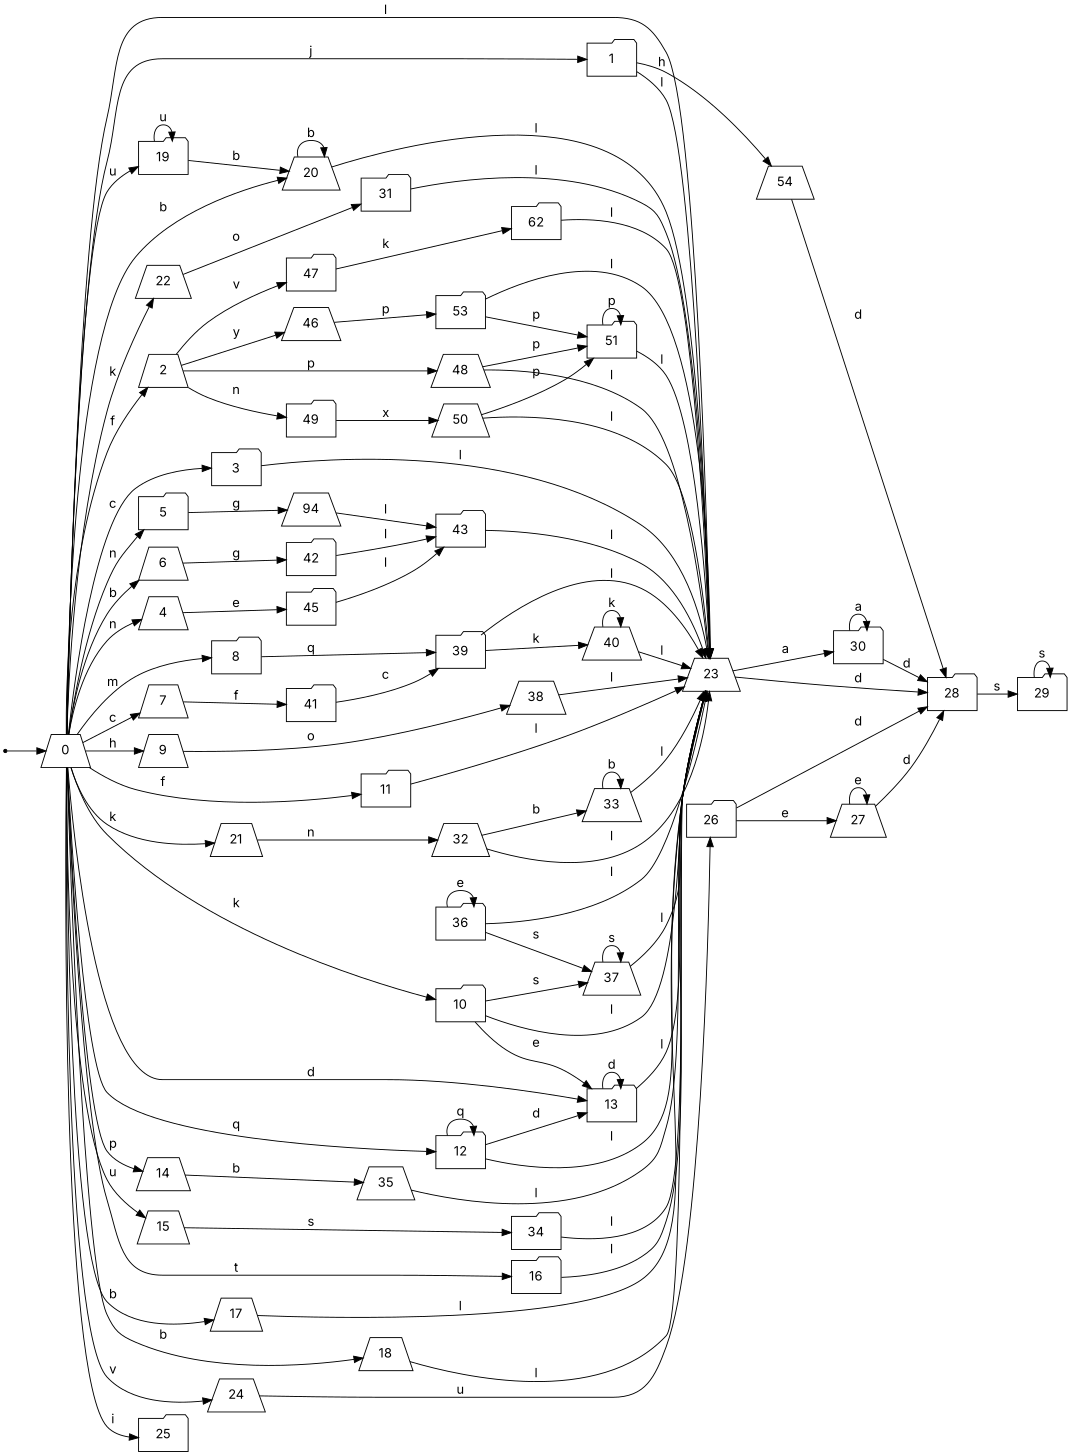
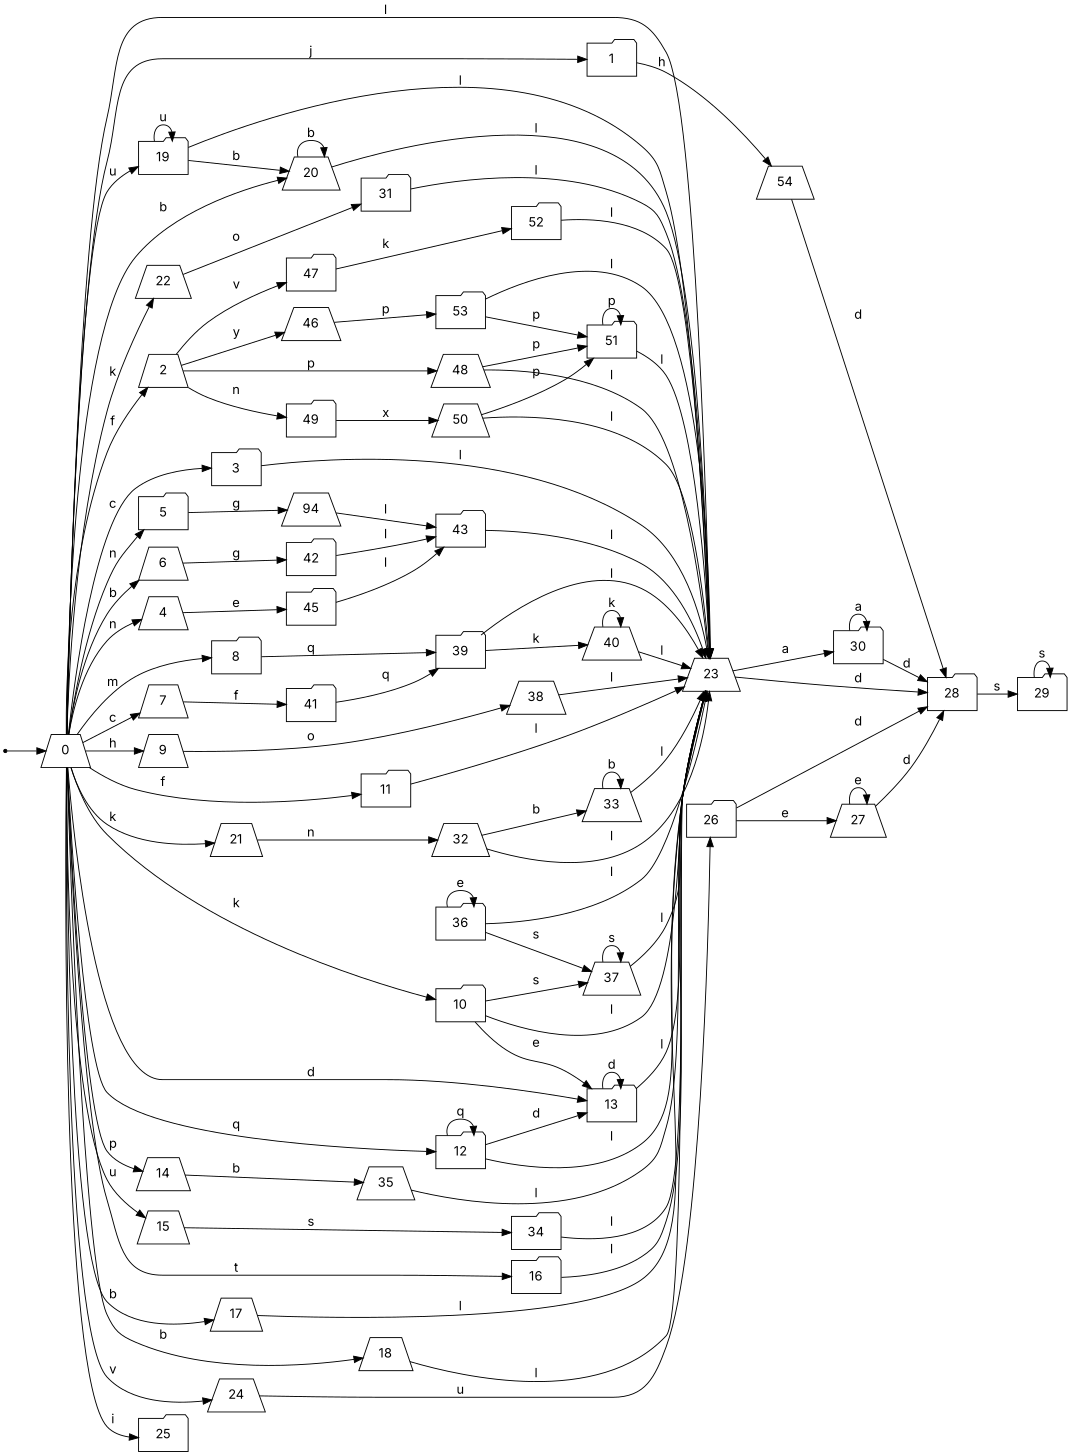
(536, 223) -> (536, 223)
(697, 353) -> (654, 160)
(386, 675) -> (386, 675)
